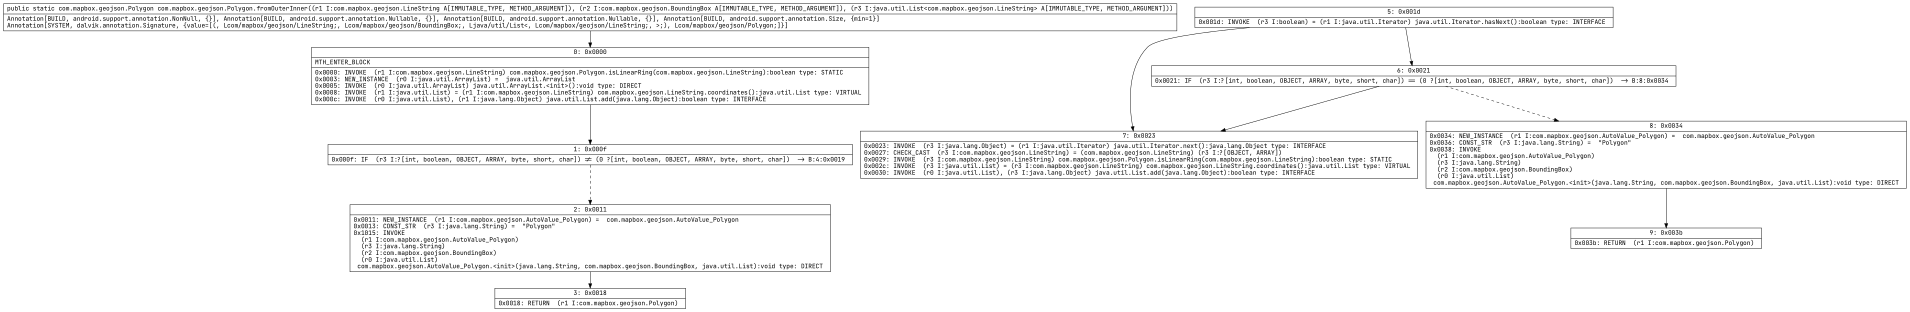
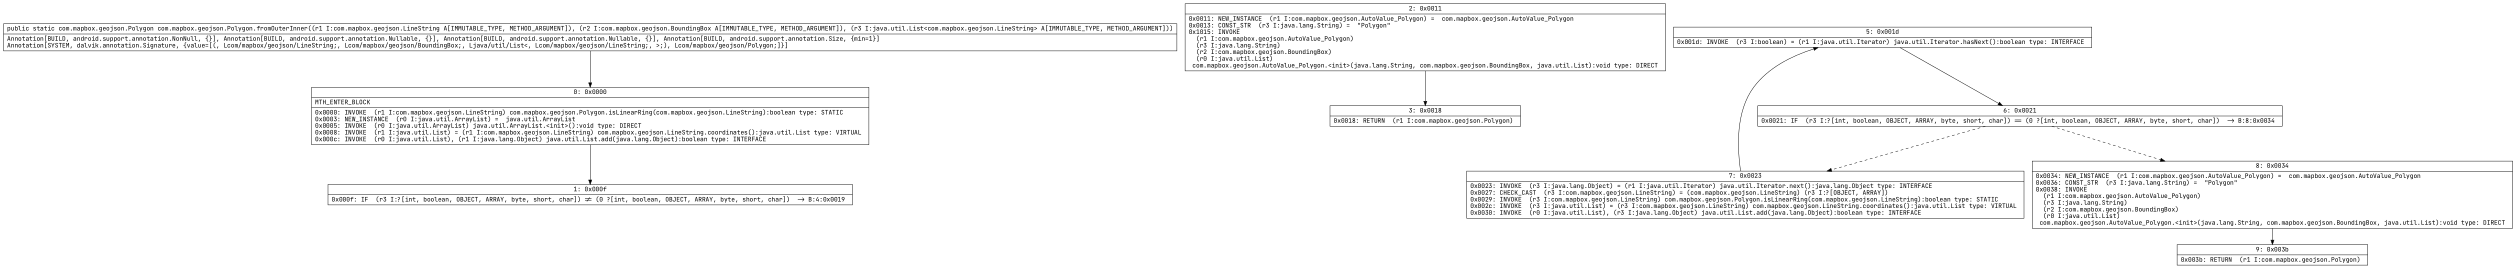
(1157, 42) -> (1750, 93)
(1302, 108) -> (1908, 148)
(590, 182) -> none
